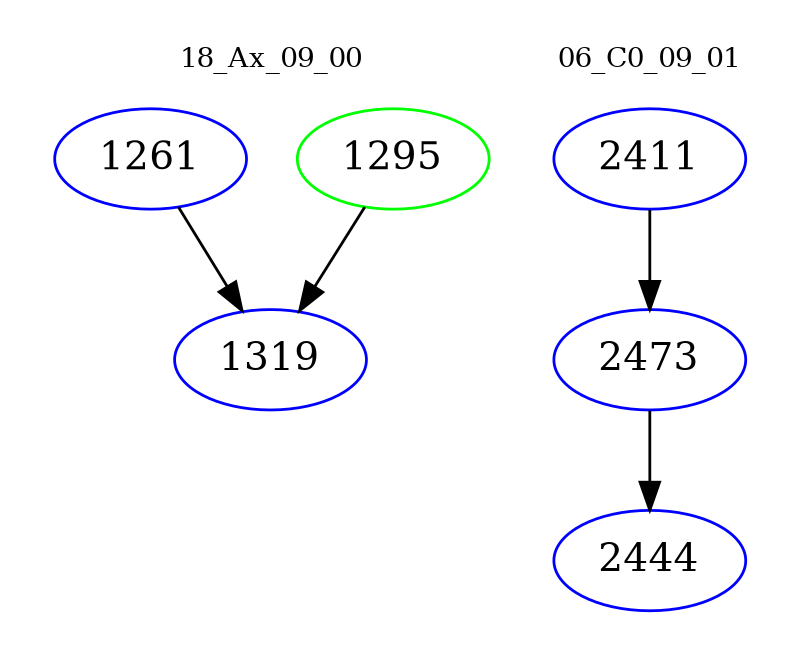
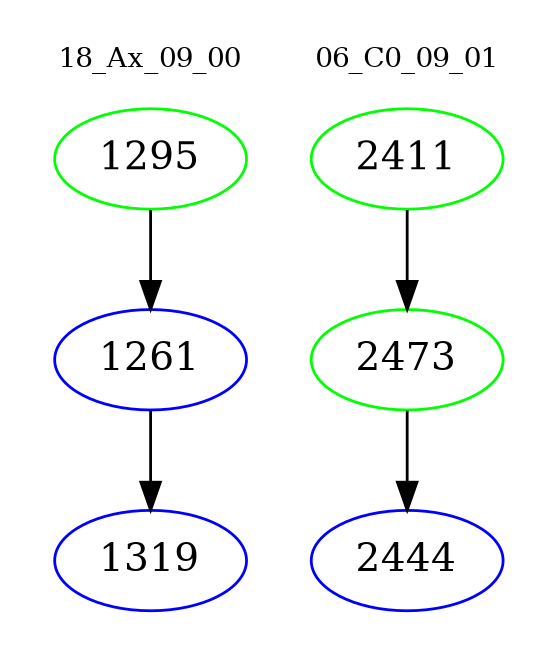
(650, 159) -> (407, 159)
(340, 247) -> (151, 246)
(650, 360) -> (407, 360)
